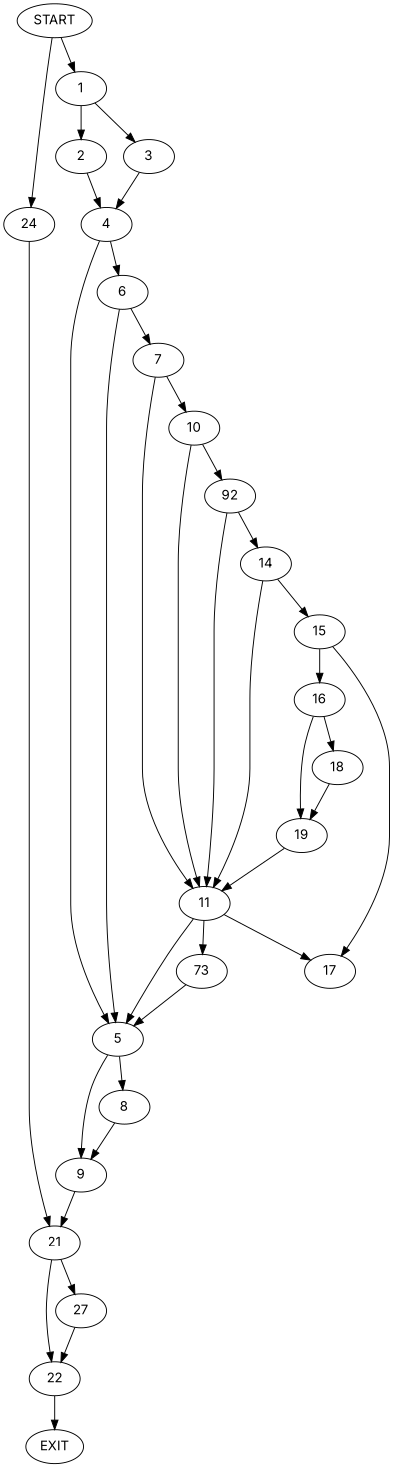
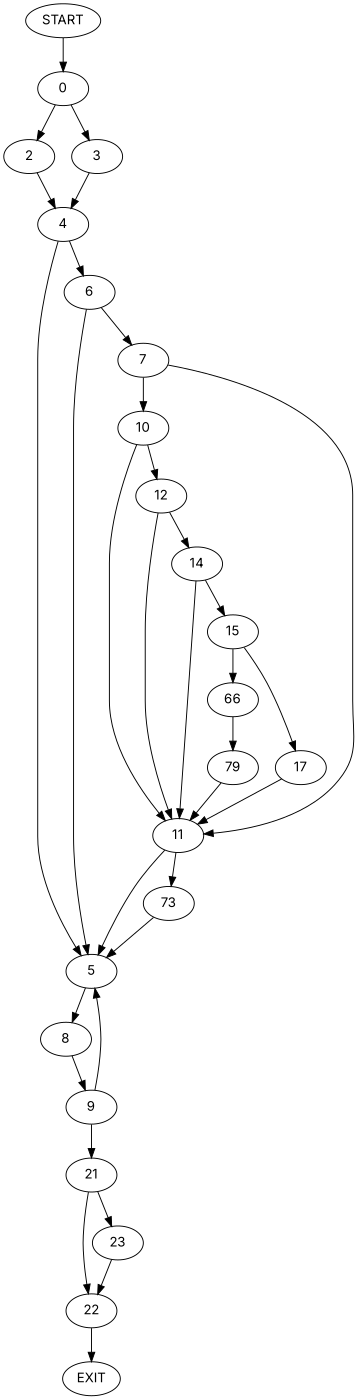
(81, 89) -> (63, 89)
(29, 224) -> none
(230, 496) -> (161, 496)
(320, 700) -> (233, 700)
(338, 768) -> none
(302, 836) -> (233, 768)
(263, 935) -> (244, 799)
(88, 1100) -> (101, 1044)
(81, 1311) -> (118, 1243)
